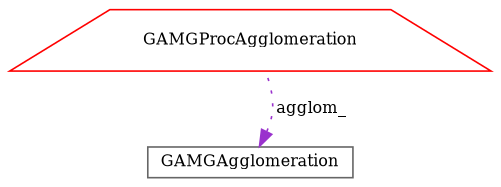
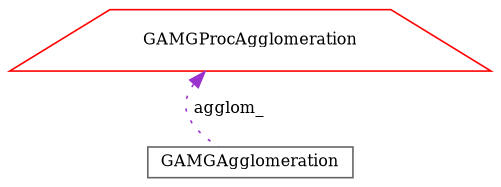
(273, 101) -> (191, 121)
